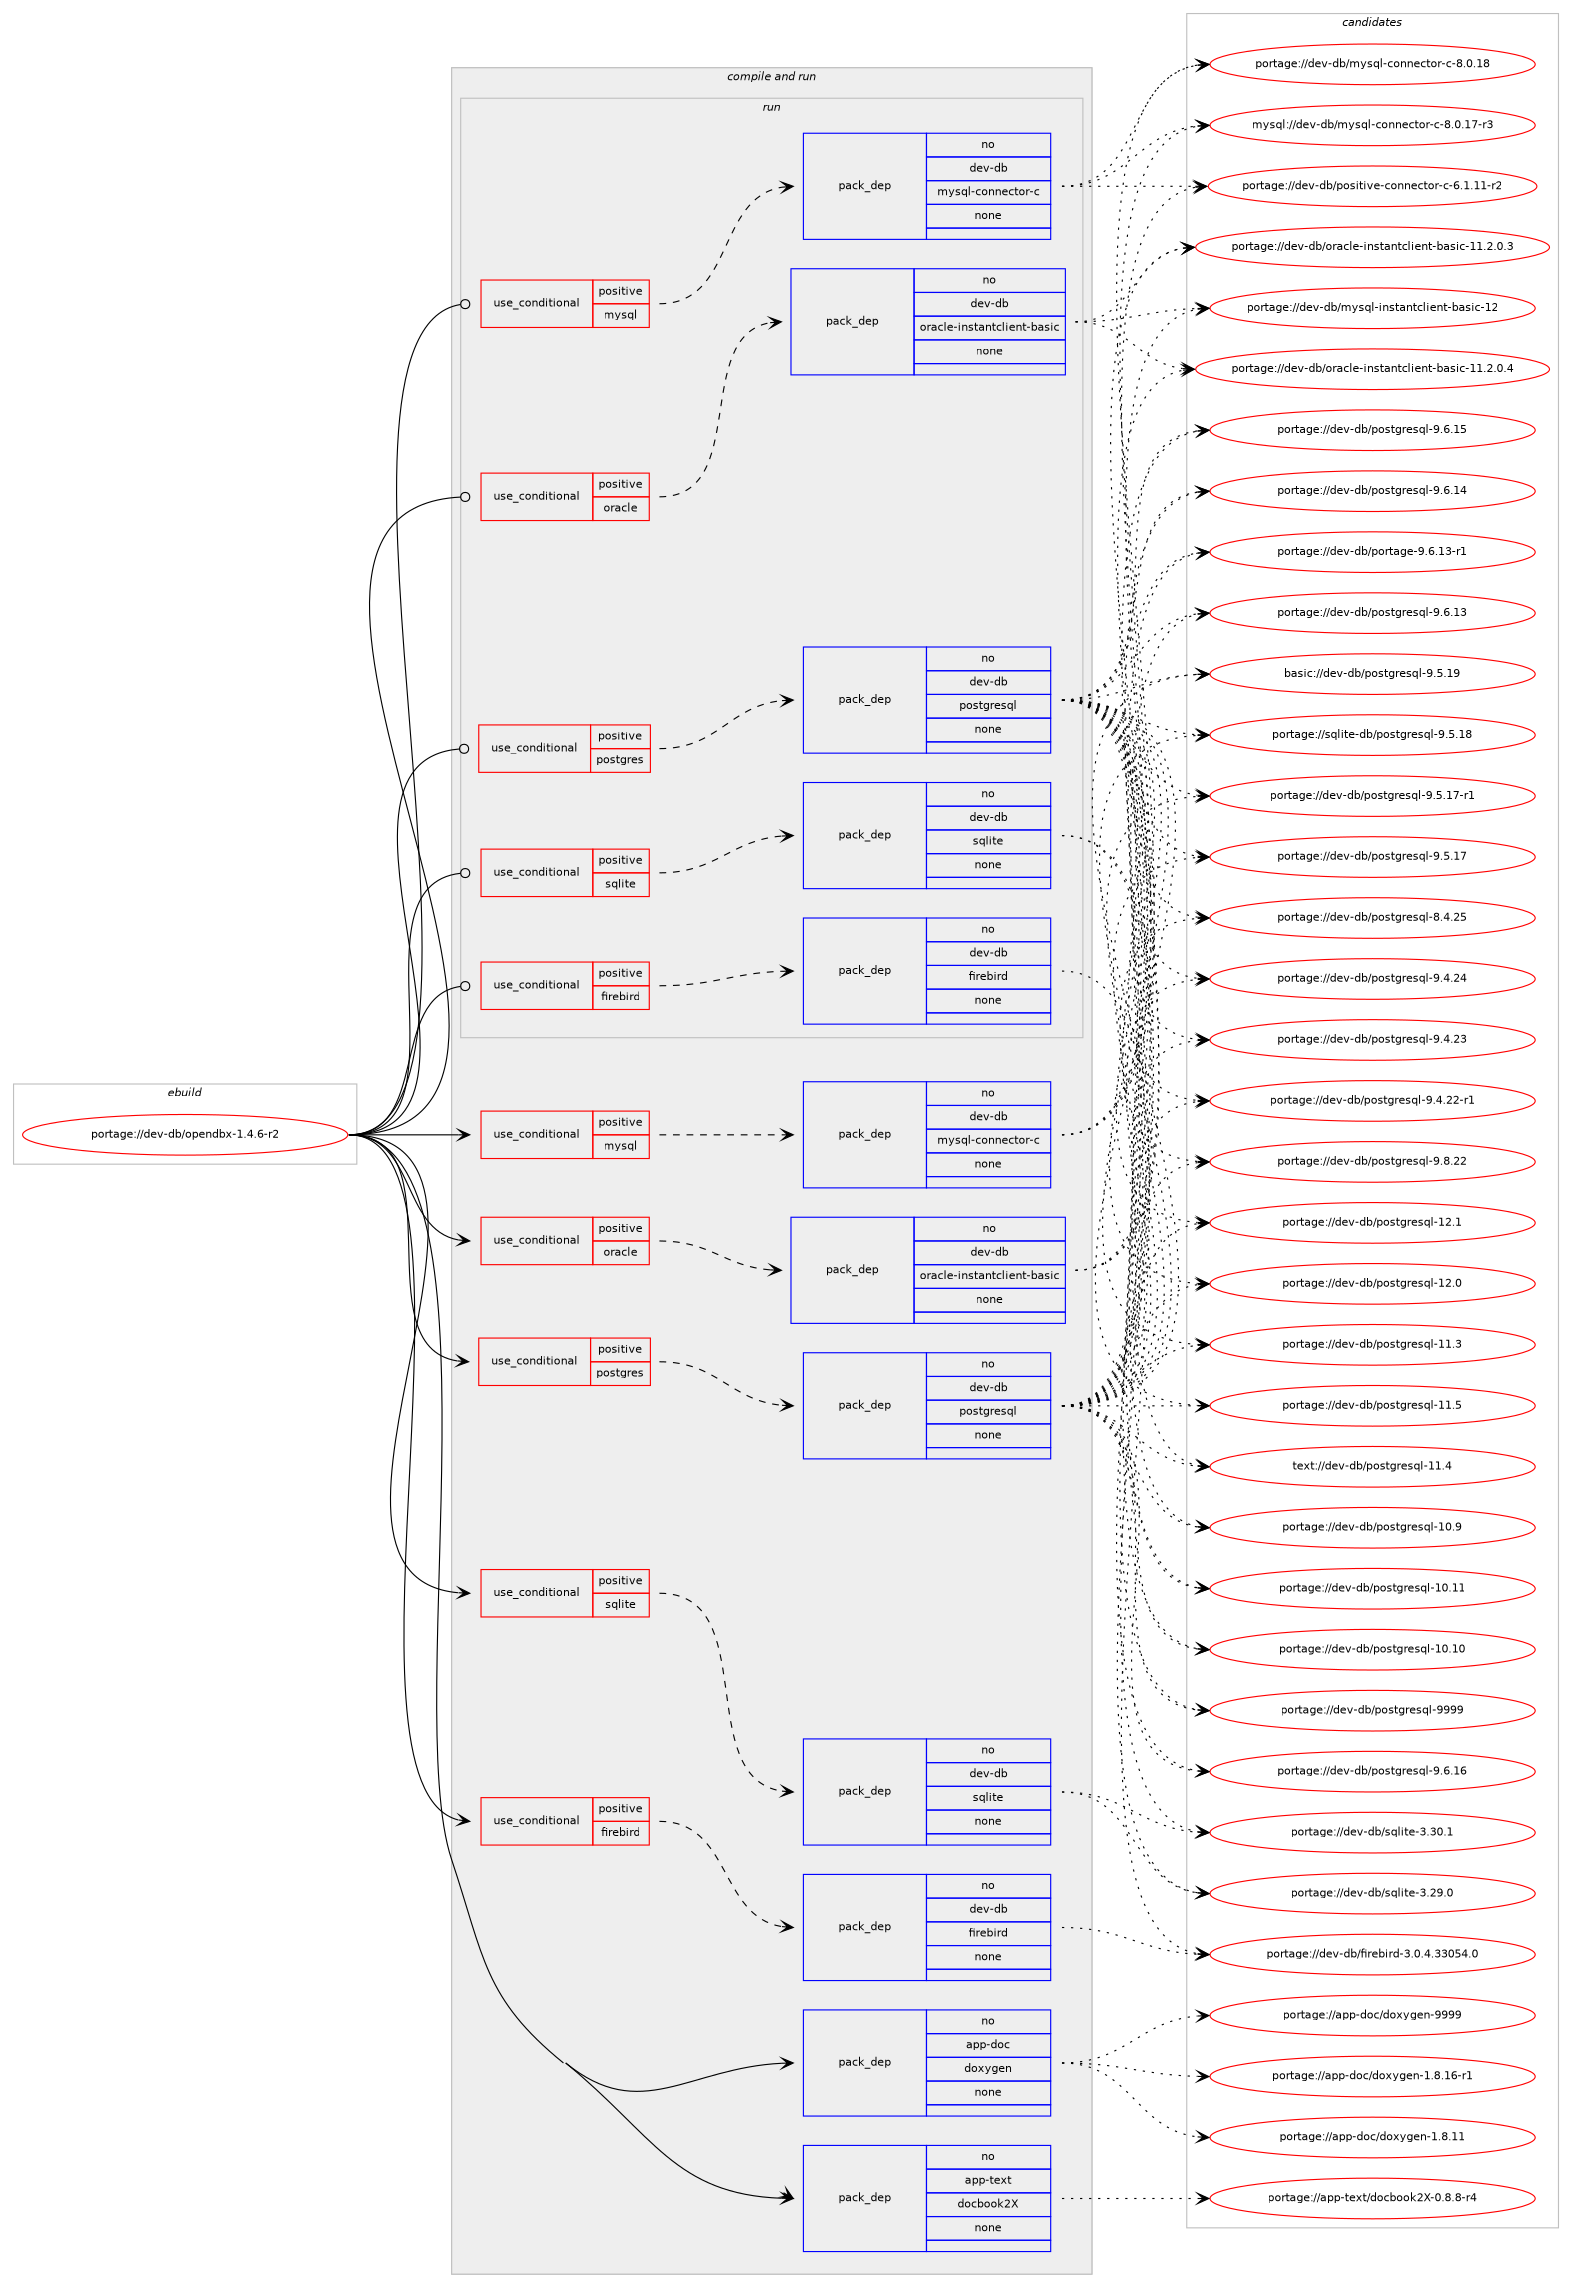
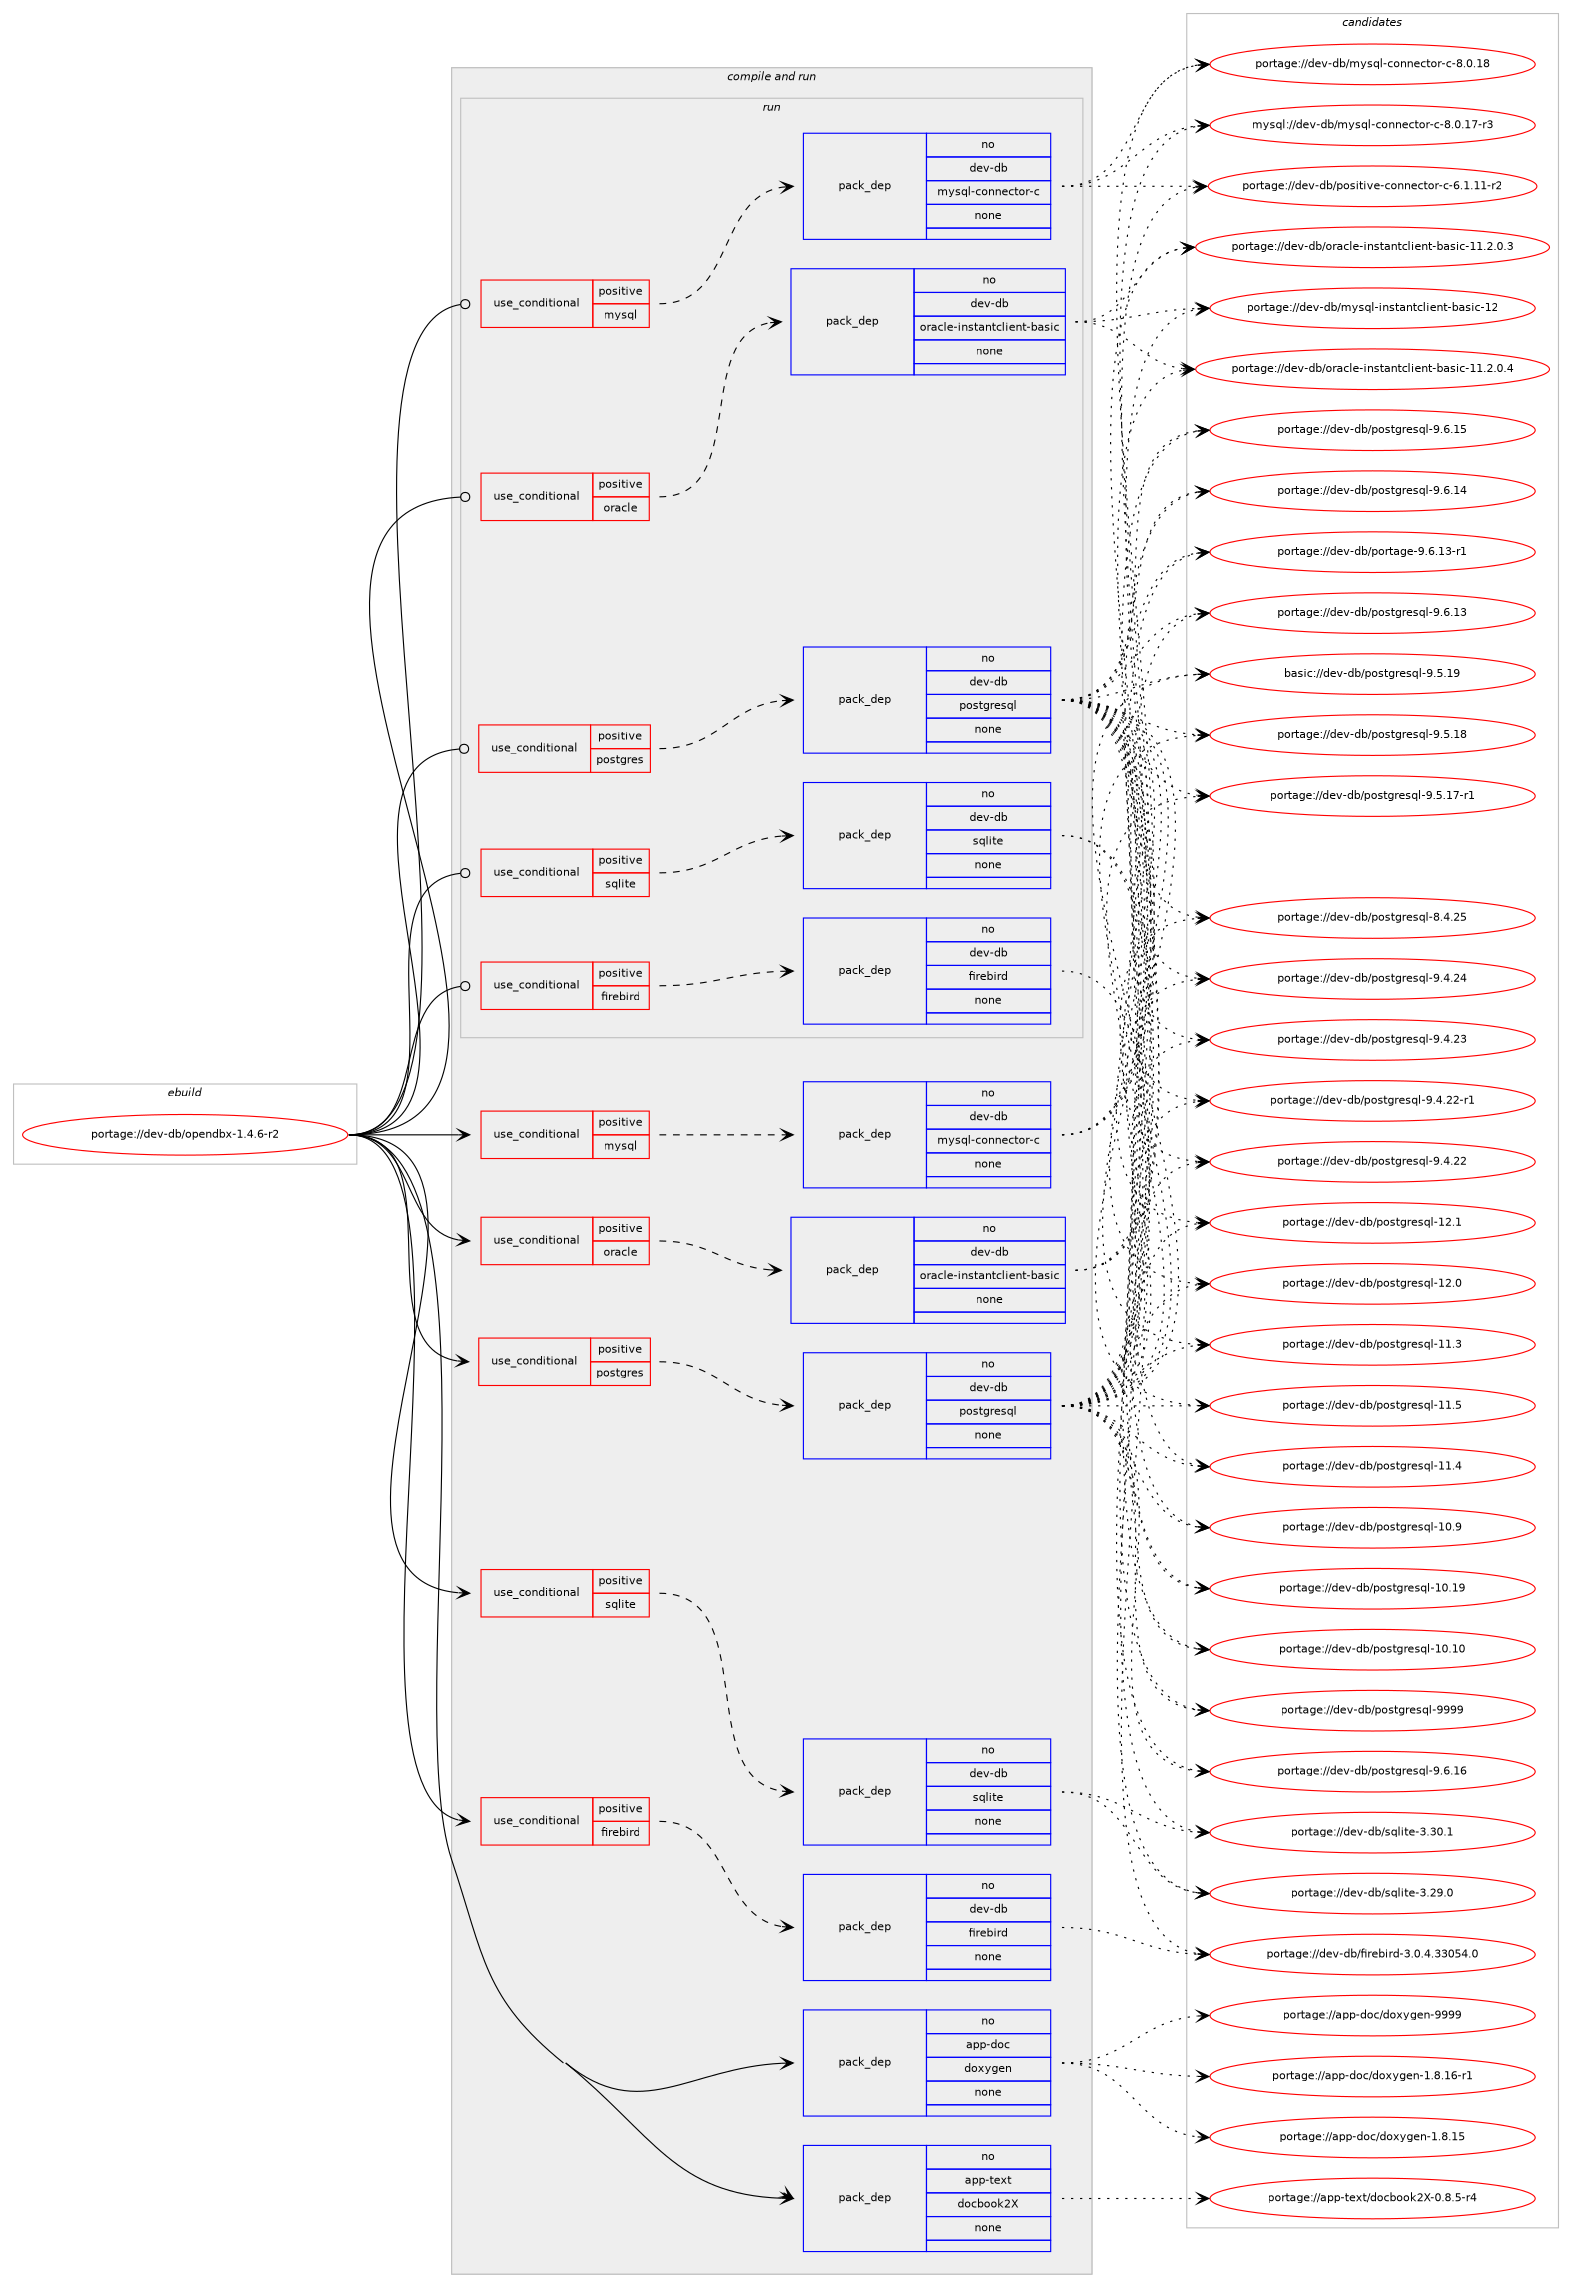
(1373, 735) -> (1373, 735)
(1373, 857) -> none
(1373, 1162) -> (1373, 1162)
(1373, 1467) -> (1373, 1467)
(1373, 1589) -> (1373, 1589)
(1373, 2138) -> (1373, 2138)
(1373, 2198) -> (1373, 2198)
